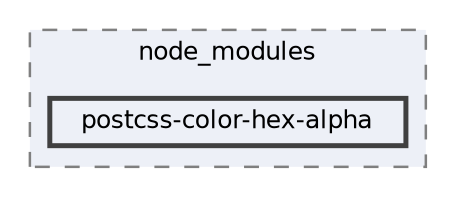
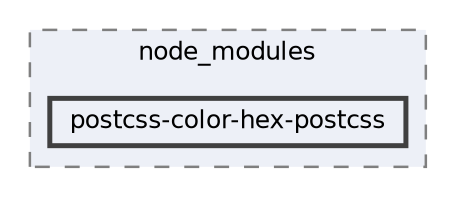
(228, 122) -> (228, 122)
